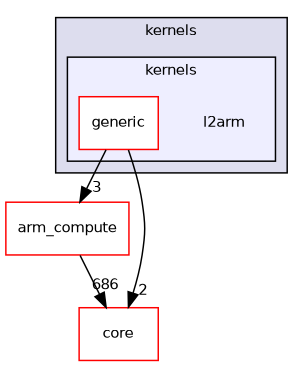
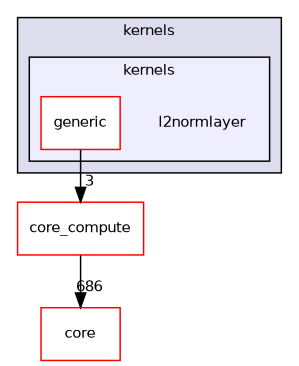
(224, 123) -> (202, 123)
(144, 221) -> none
(67, 229) -> (81, 229)
